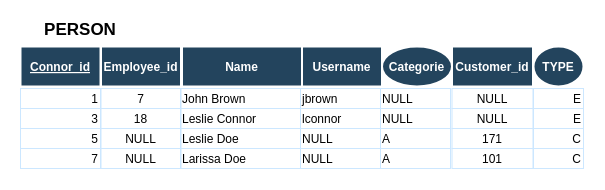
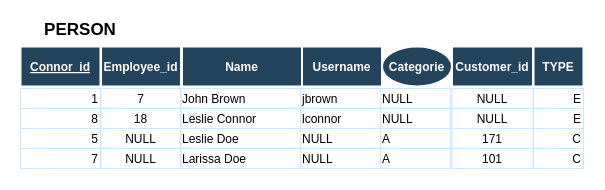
(559, 67) -> (559, 67)
(95, 119) -> (95, 119)
